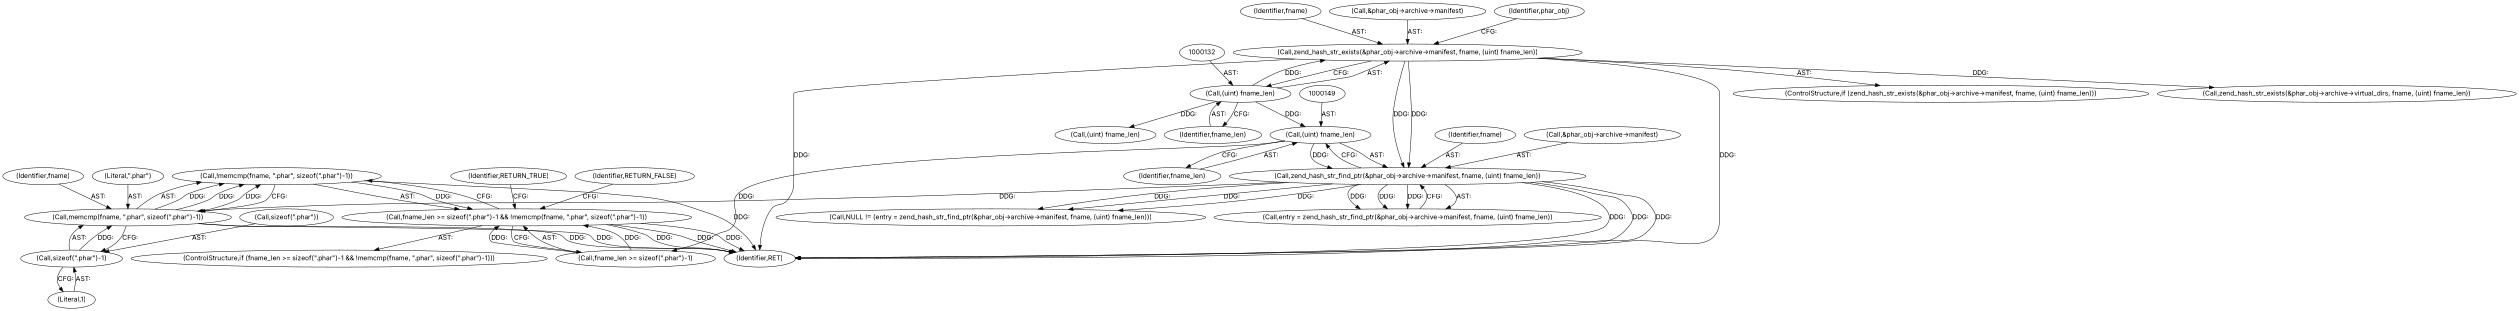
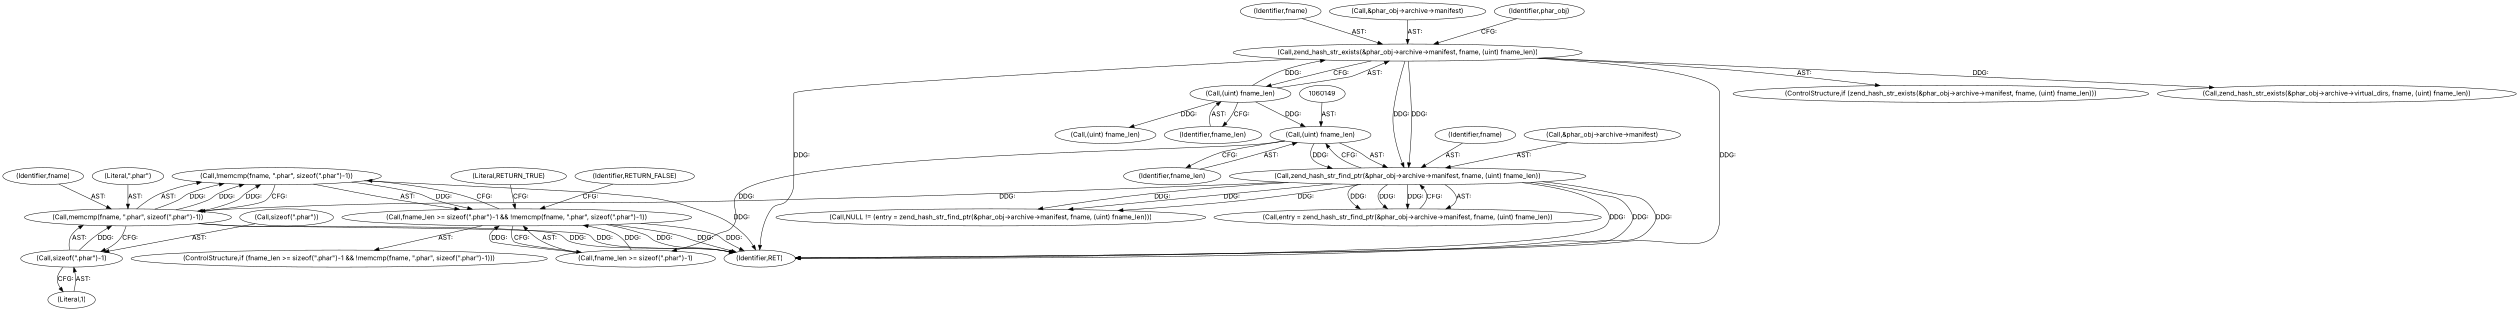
(1202, 53) -> none
(1322, 94) -> (1322, 94)
(509, 176) -> (509, 176)
